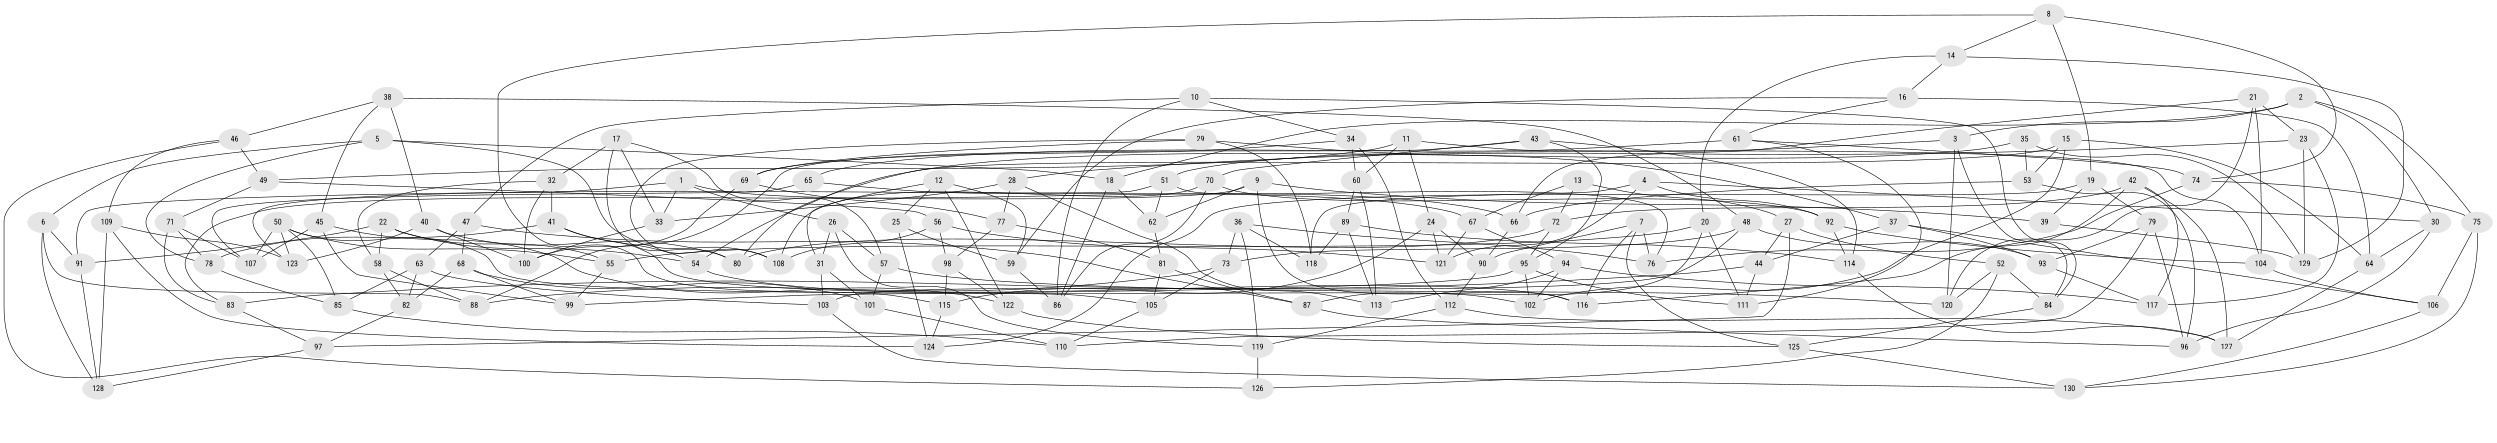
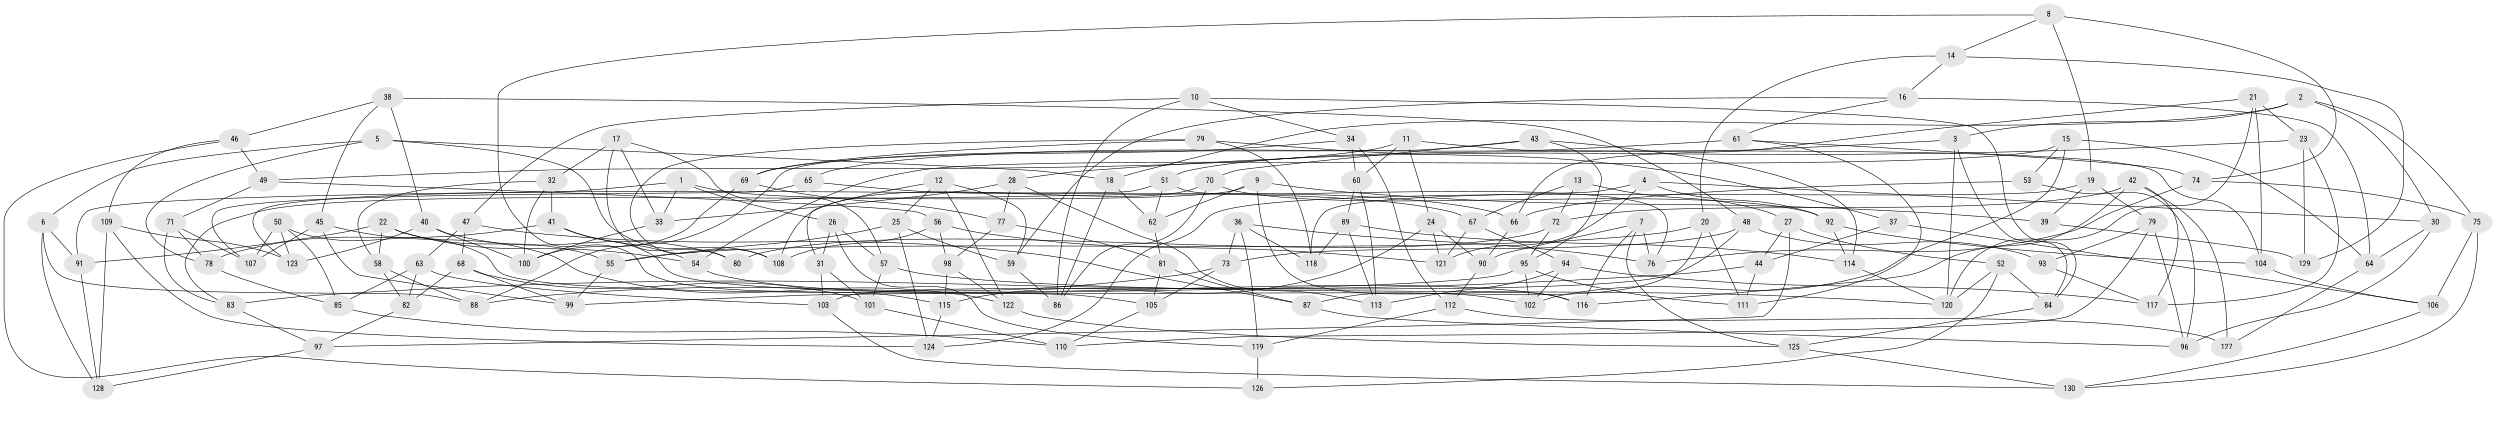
(2025, 139) -> none
(1970, 239) -> none
(442, 249) -> (747, 246)
(2030, 332) -> (1893, 283)
